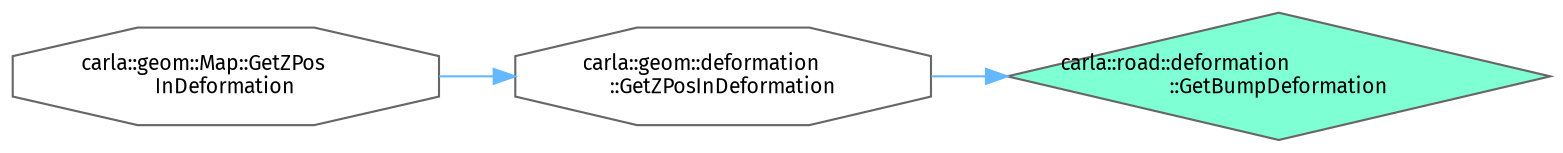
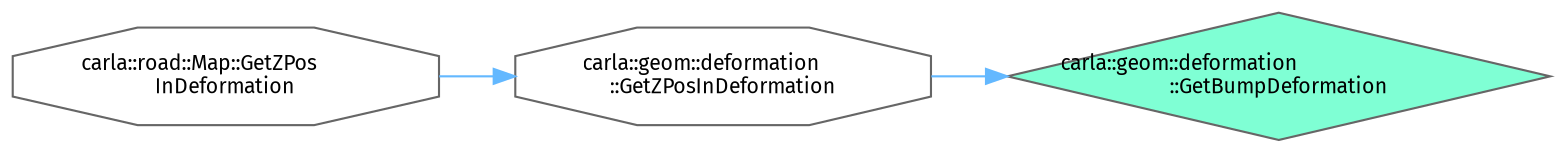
(226, 76) -> (226, 76)
(1279, 76) -> (1279, 76)
